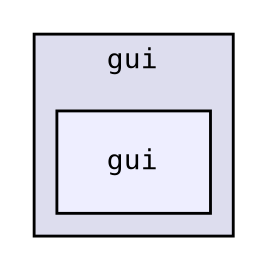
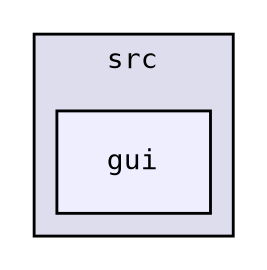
(134, 61) -> (134, 61)
